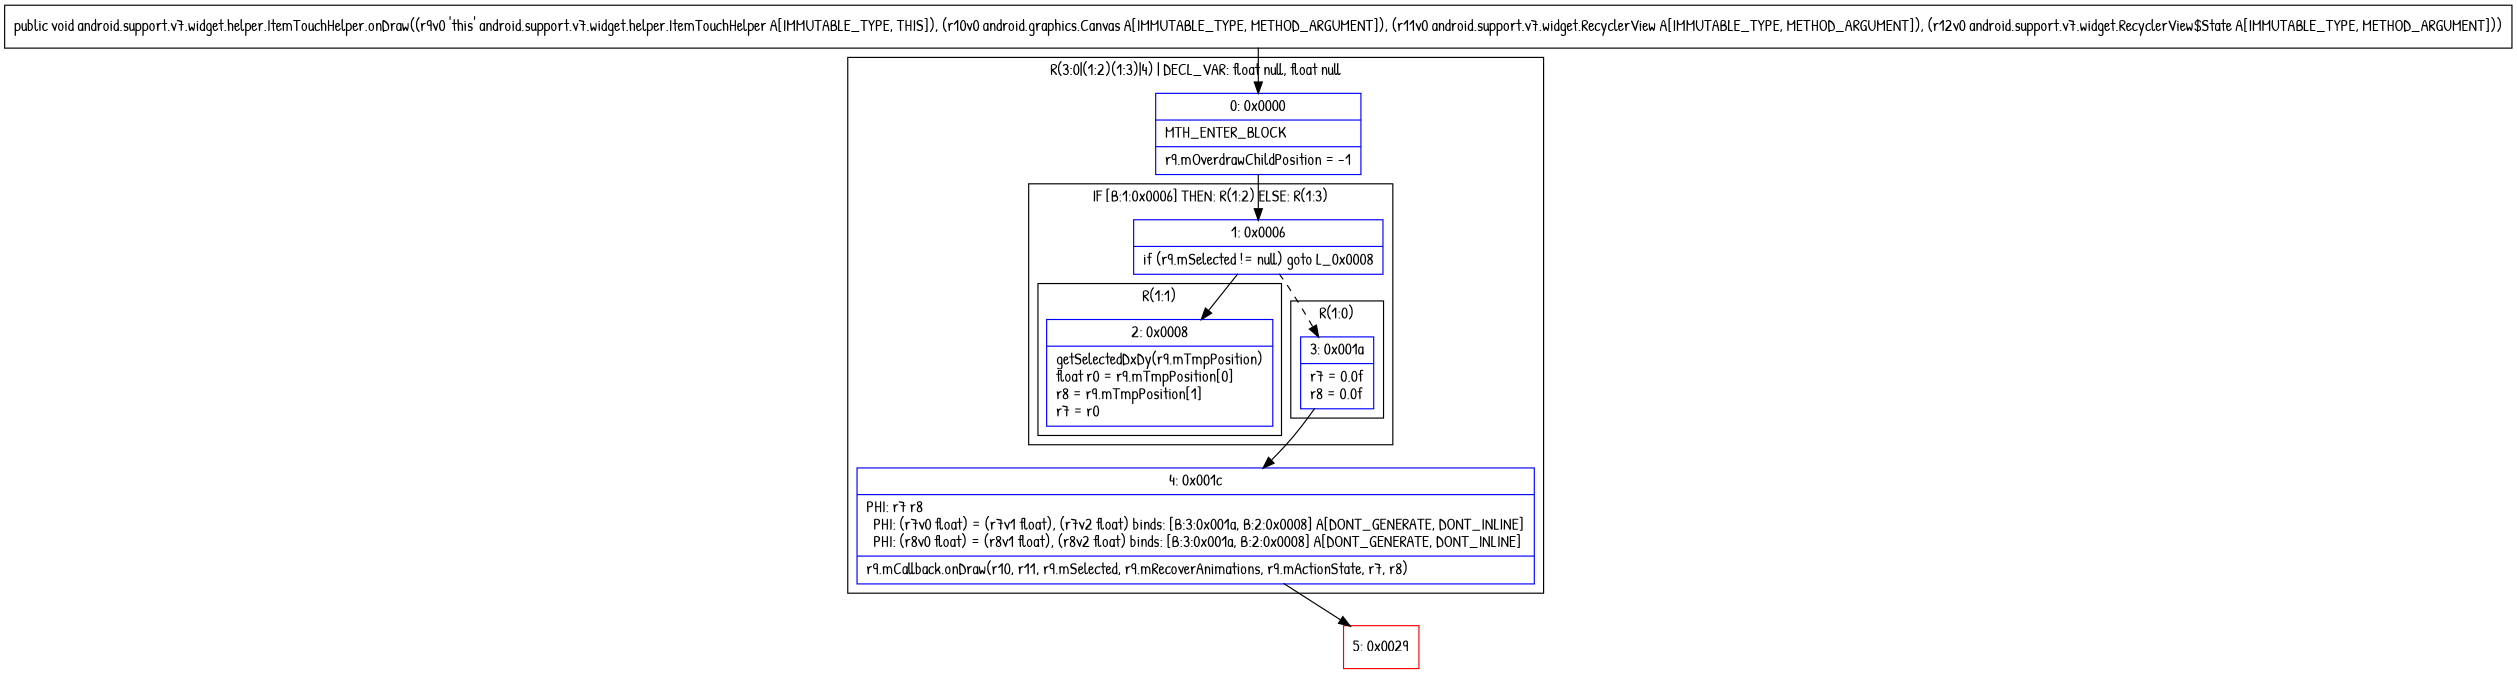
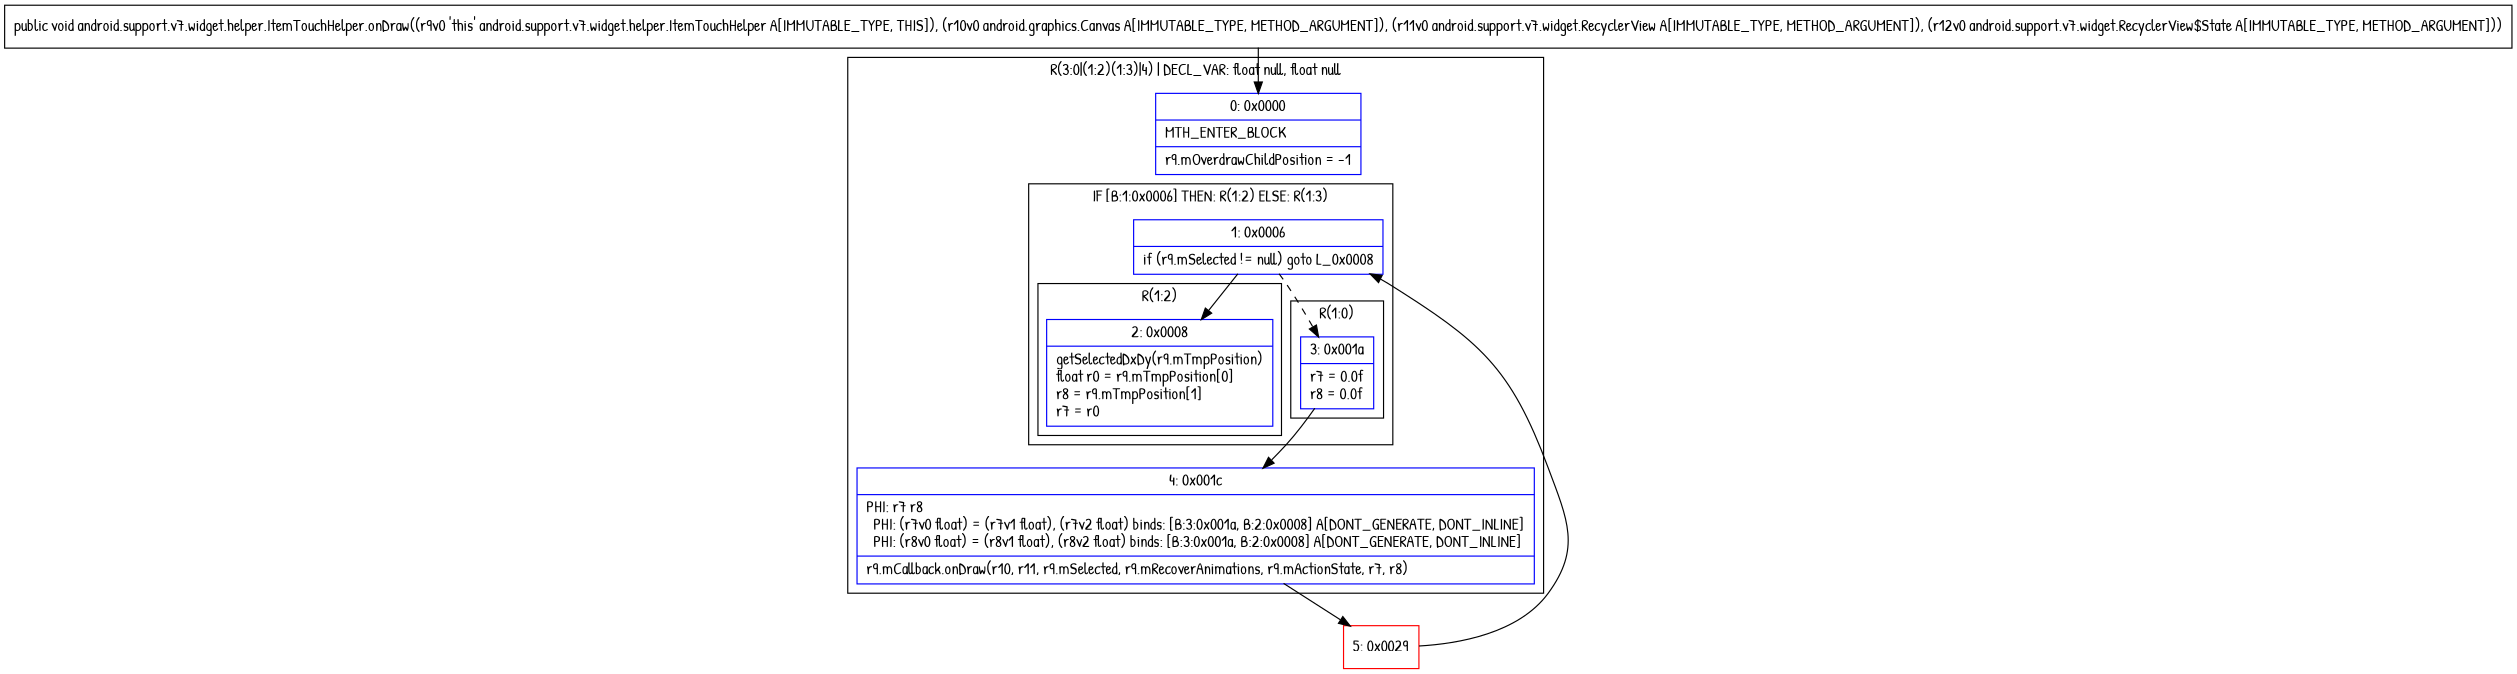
(1258, 191) -> (1551, 476)
(1160, 297) -> (1160, 297)
